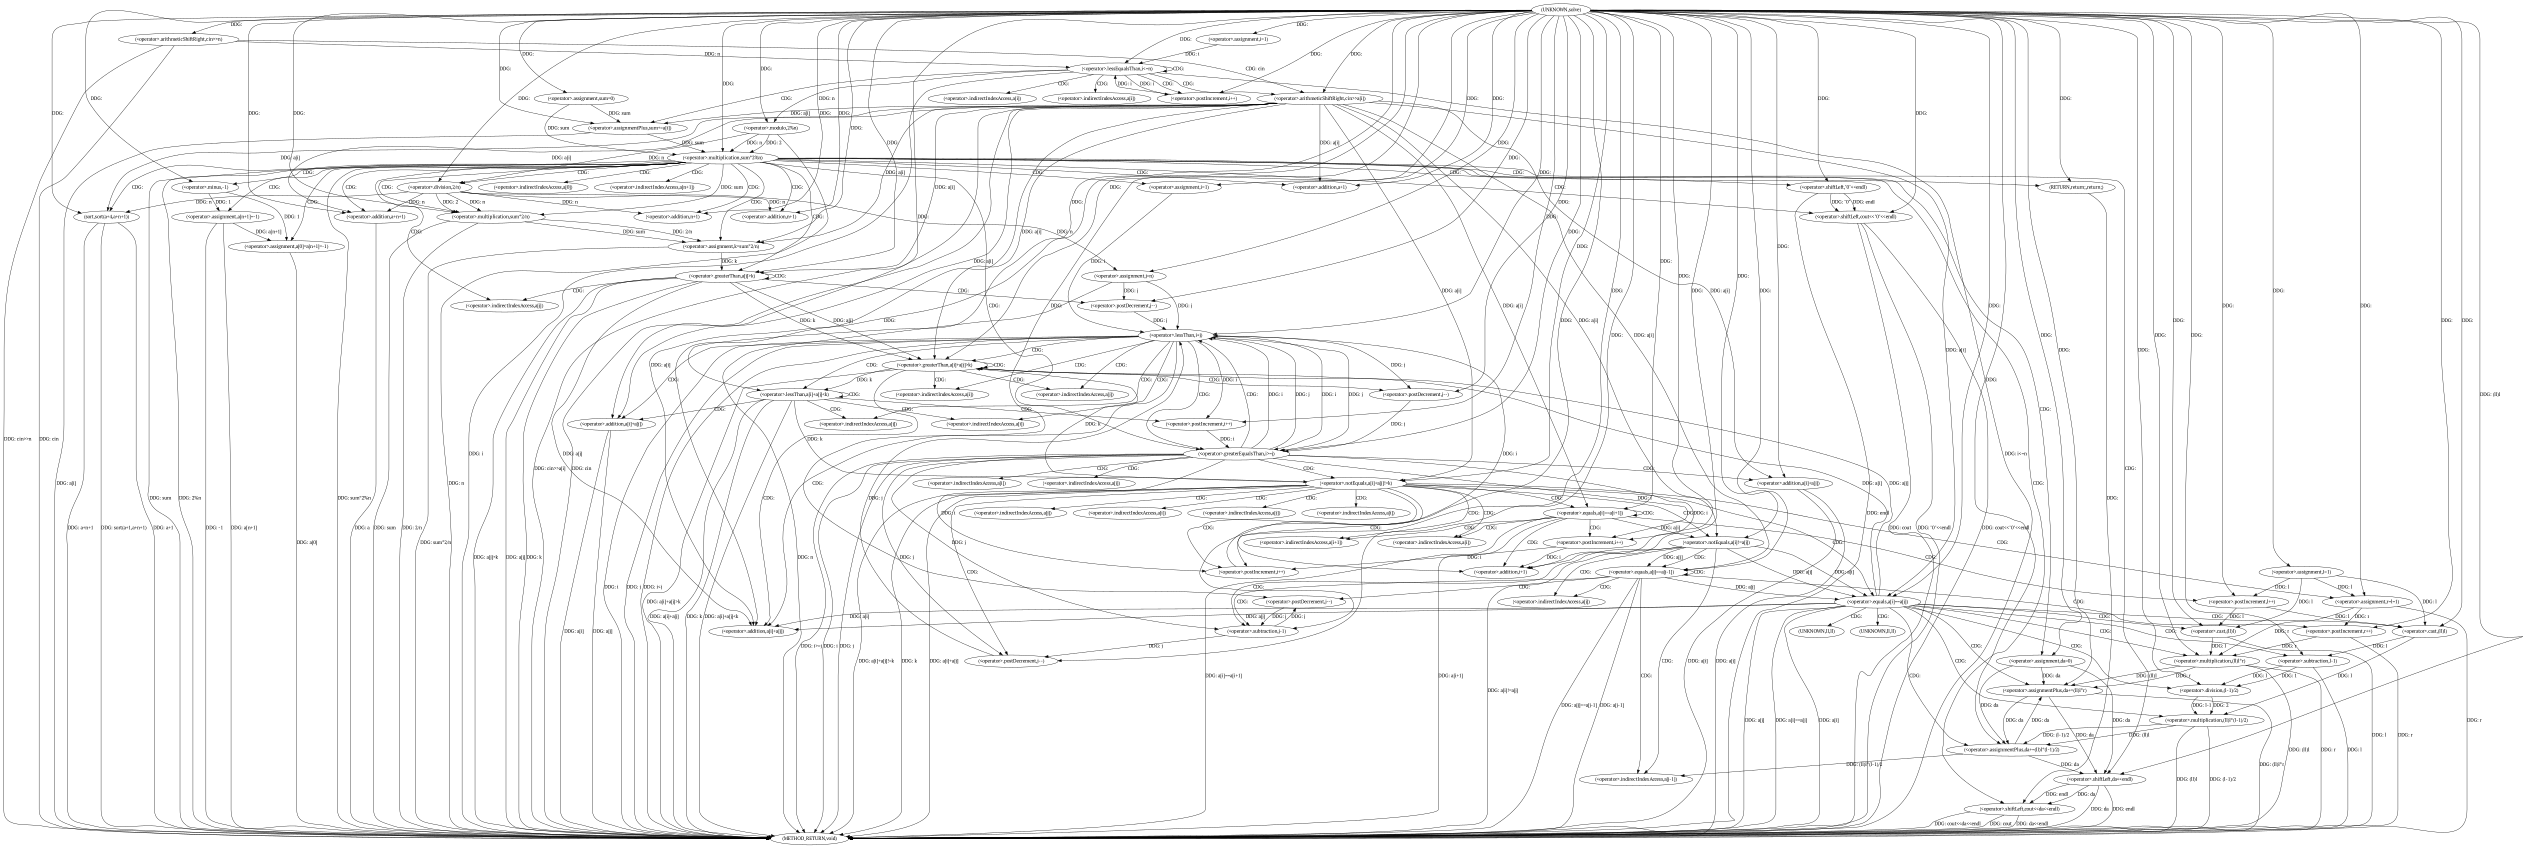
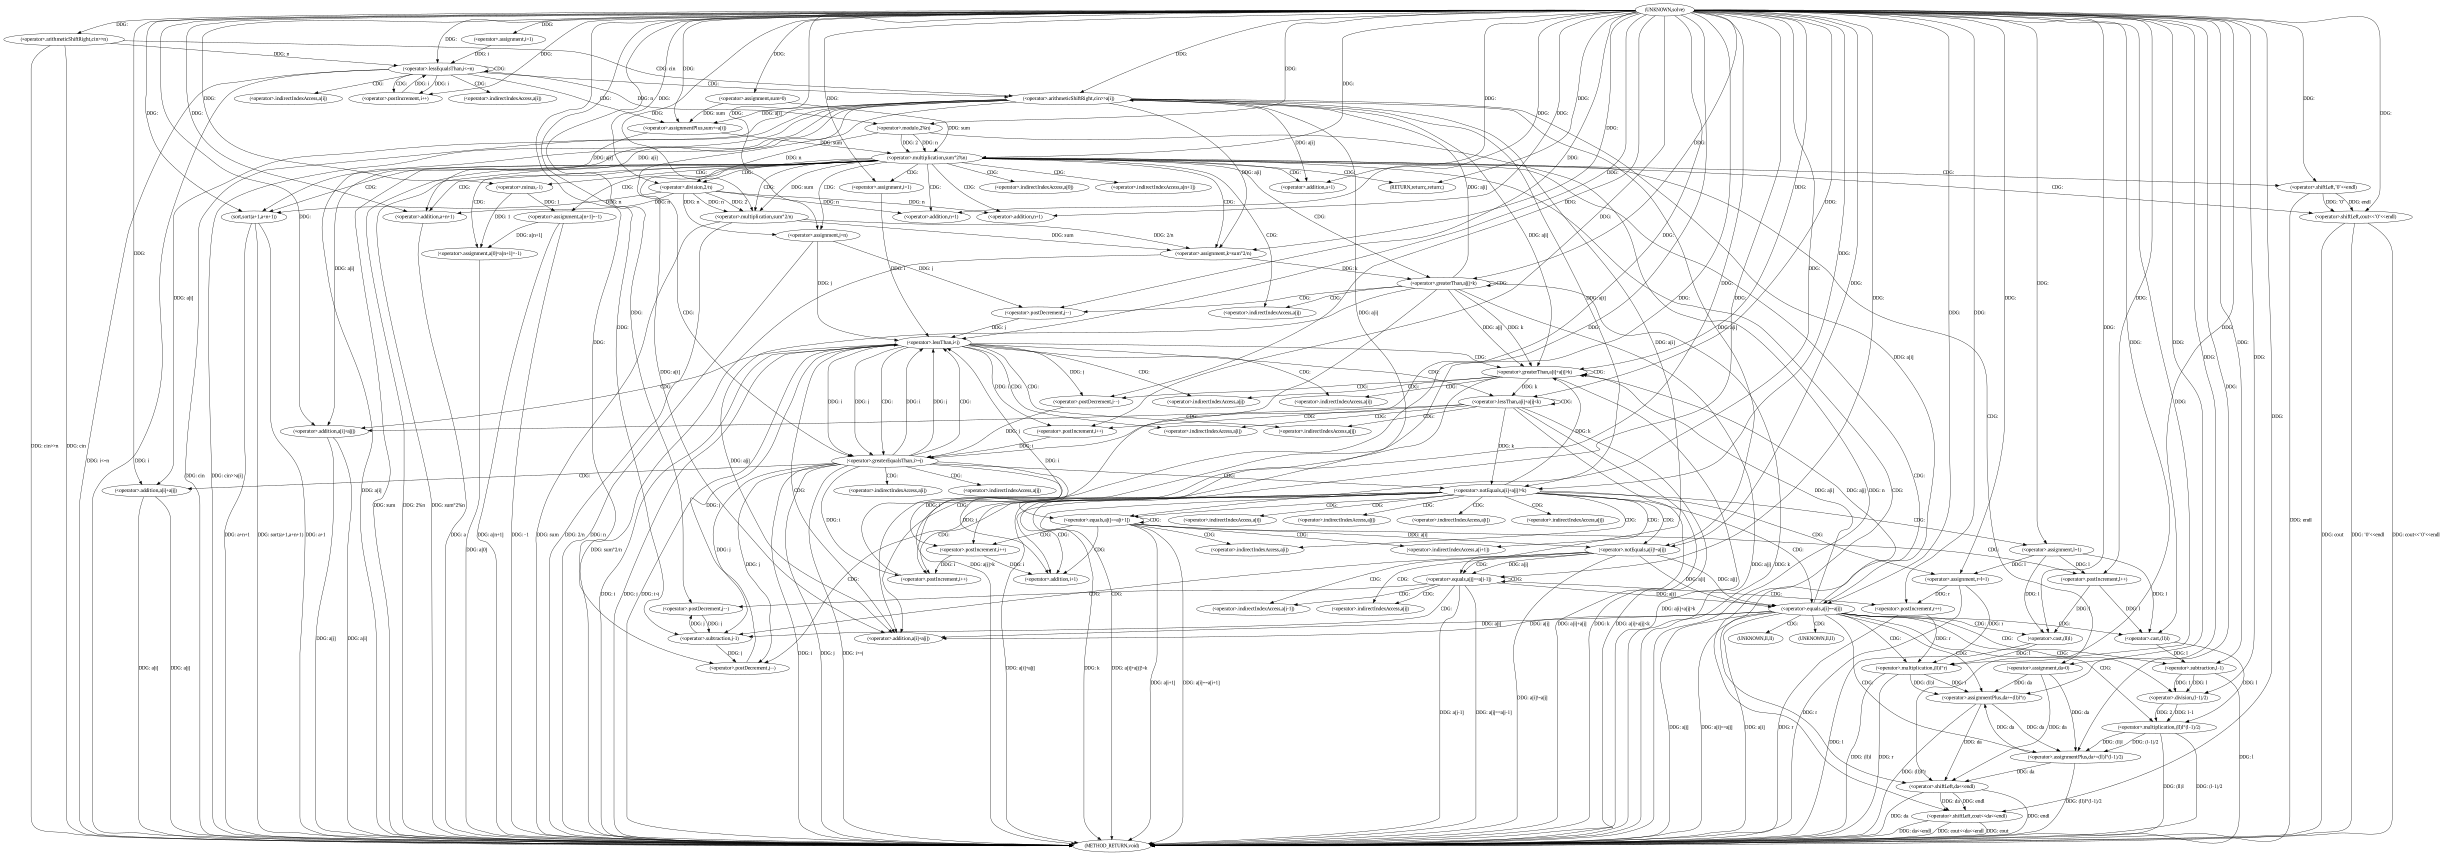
(962, 113) -> (1362, 118)
none -> (832, 175)
(107, 217) -> (254, 217)
(2490, 395) -> (2181, 402)
none -> (1783, 508)
(2107, 514) -> (2267, 221)
(1824, 765) -> (1637, 842)
